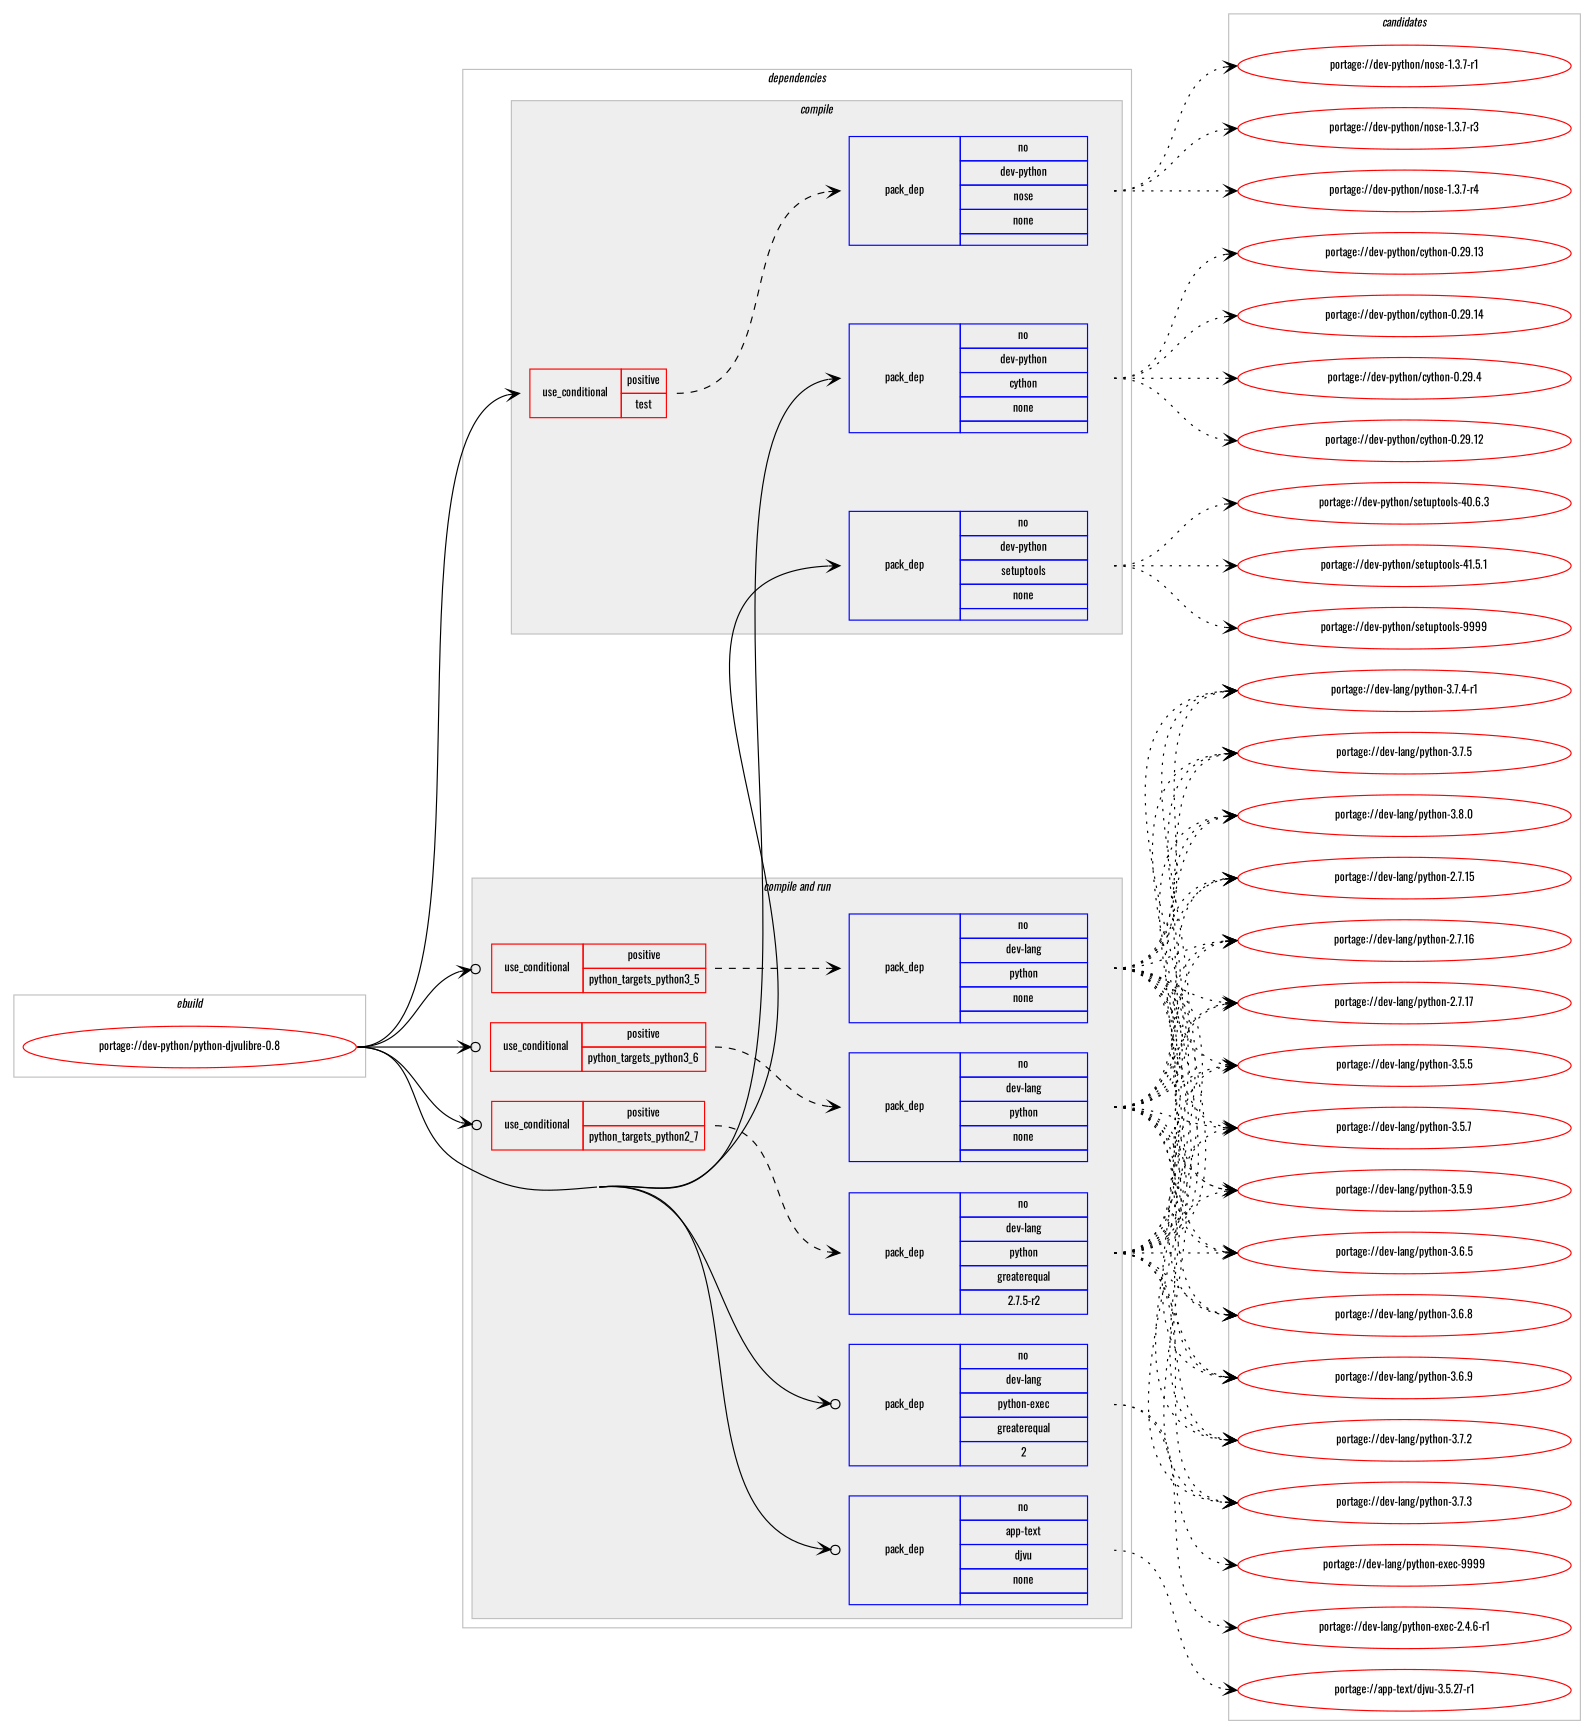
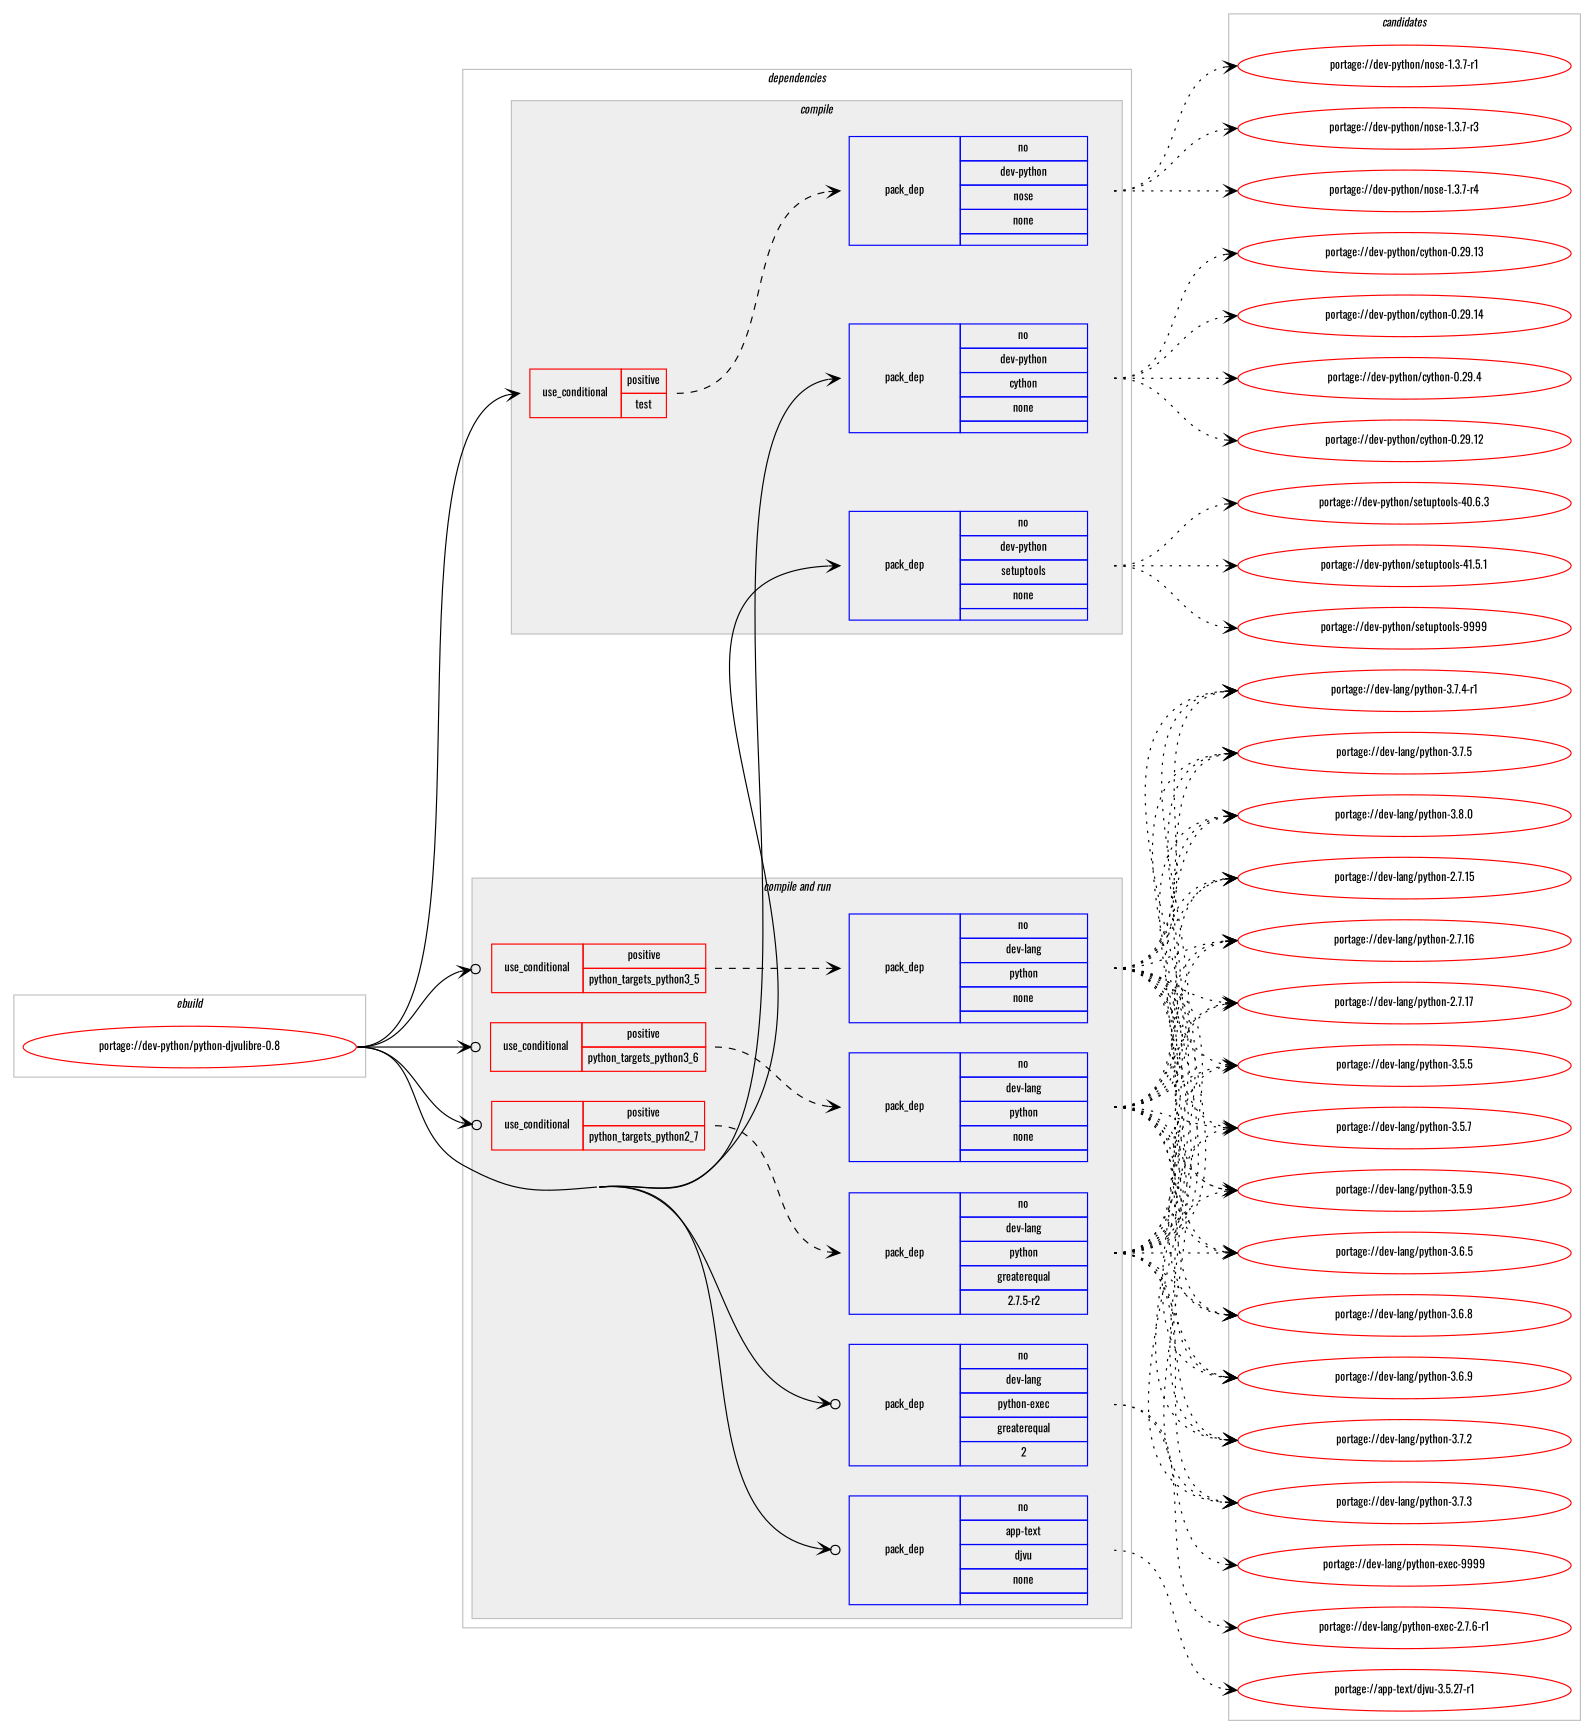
(1405, 1628) -> (1405, 1628)
